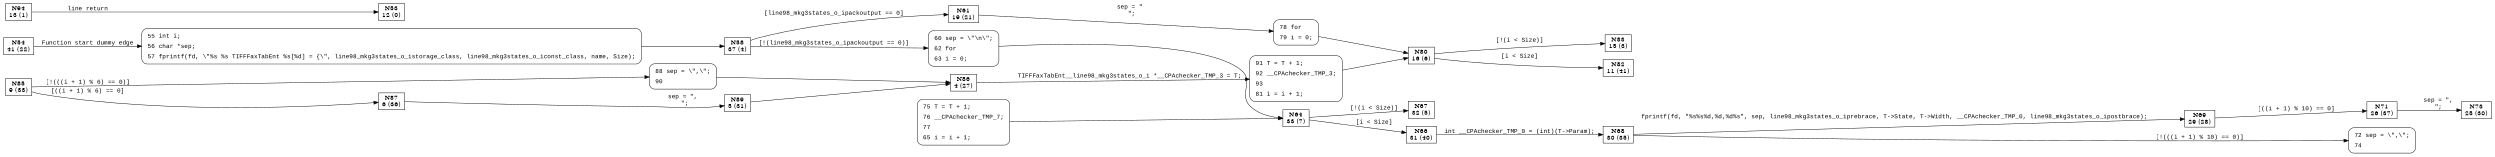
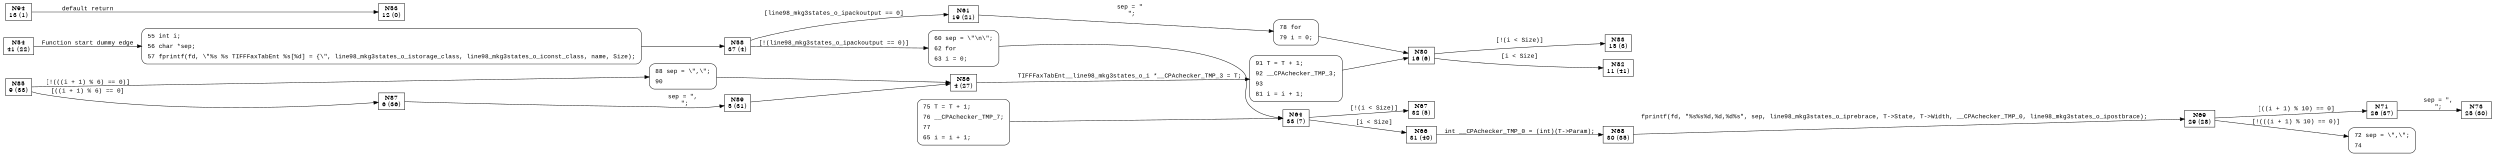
(88, 9) -> (88, 9)
(1989, 140) -> (2279, 128)
